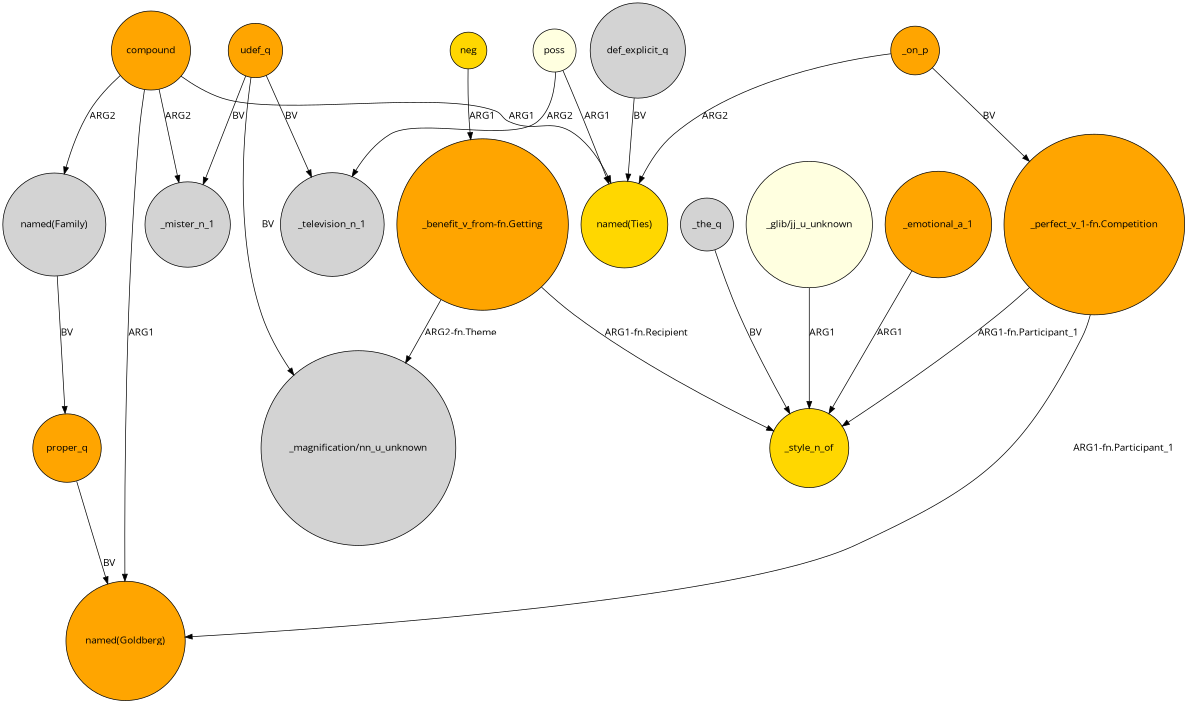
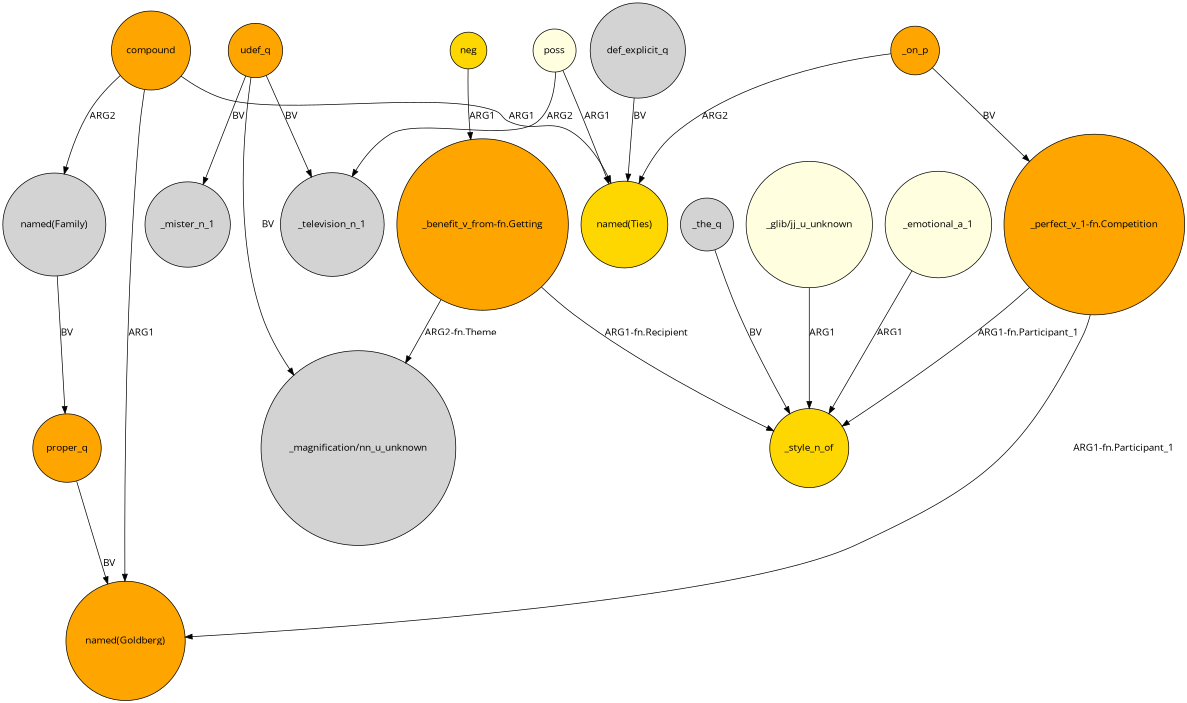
(168, 132) -> none
(938, 225) -> (938, 225)
